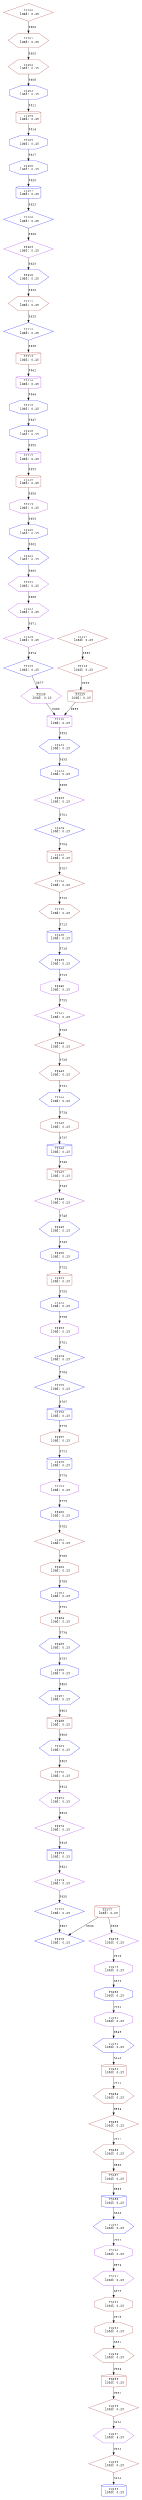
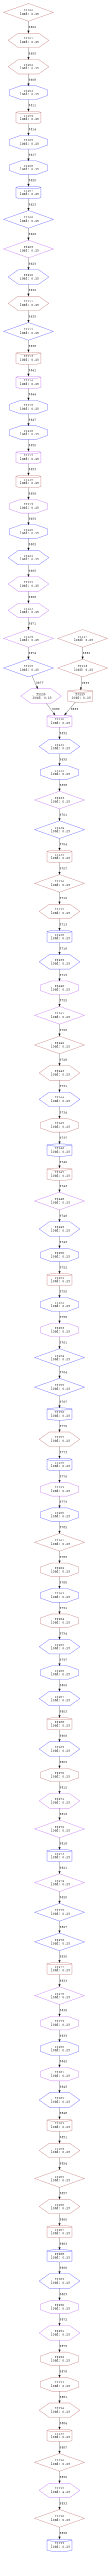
(60, 1439) -> (60, 1439)
(84, 1926) -> (60, 1955)
